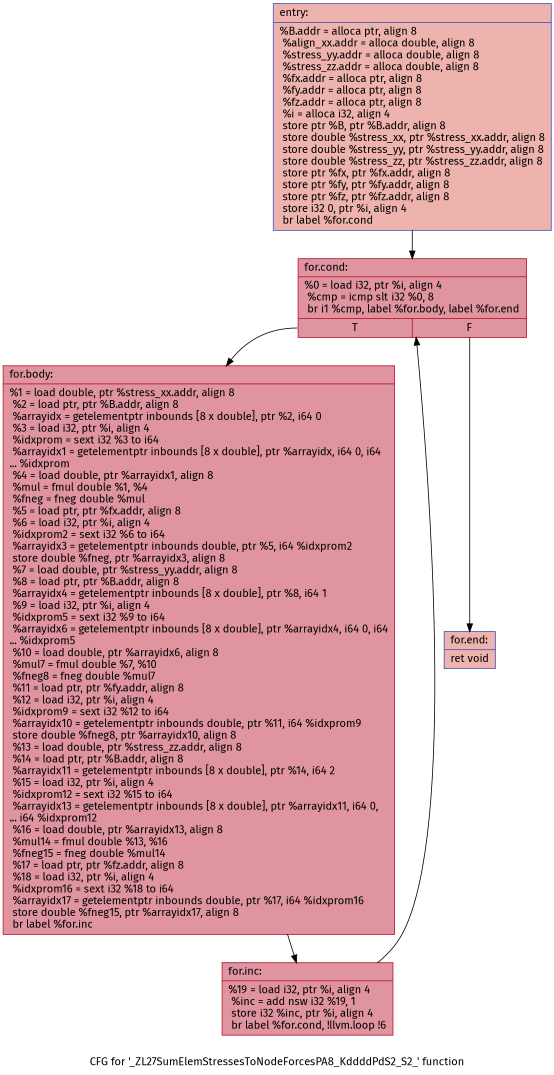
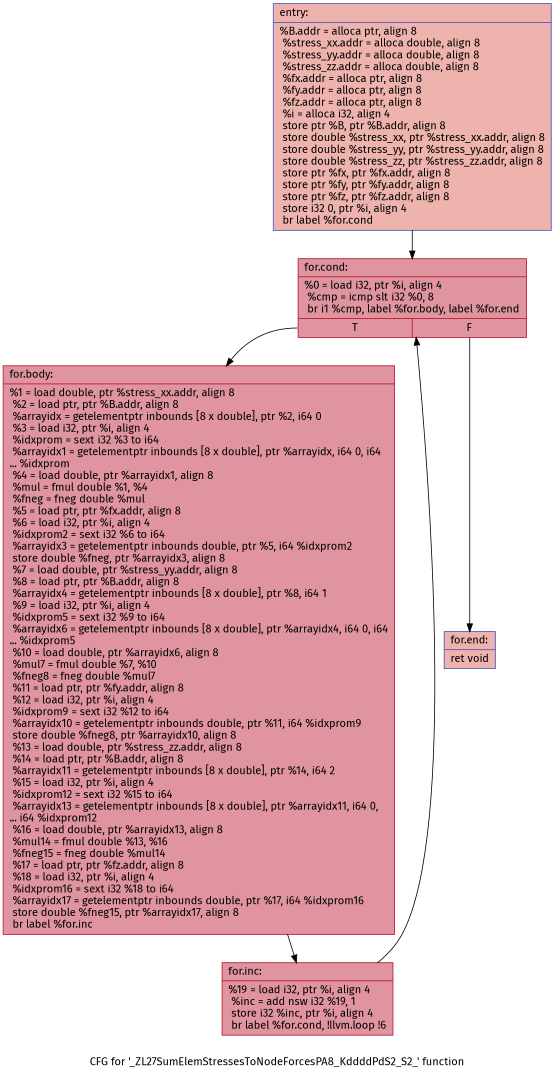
(377, 43) -> (380, 43)
